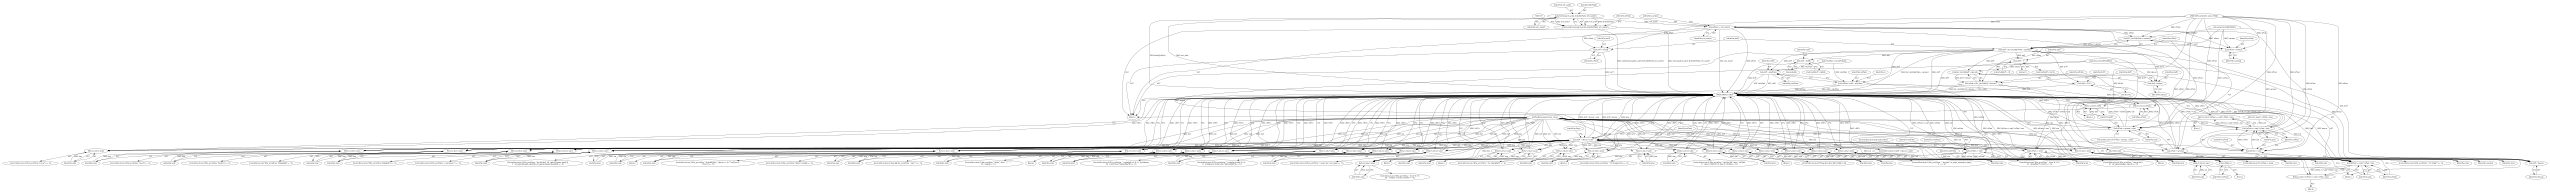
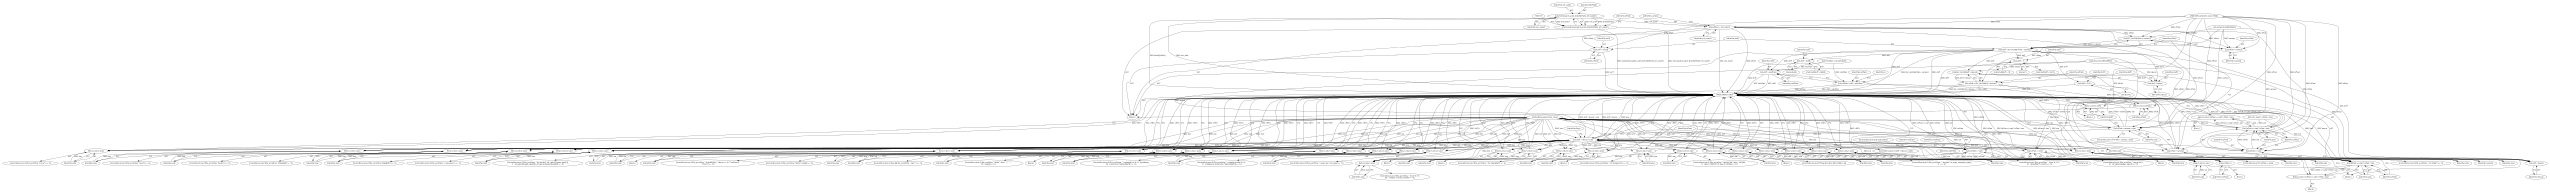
(2057, 82) -> none
none -> (1558, 132)
(2115, 134) -> (2121, 134)
